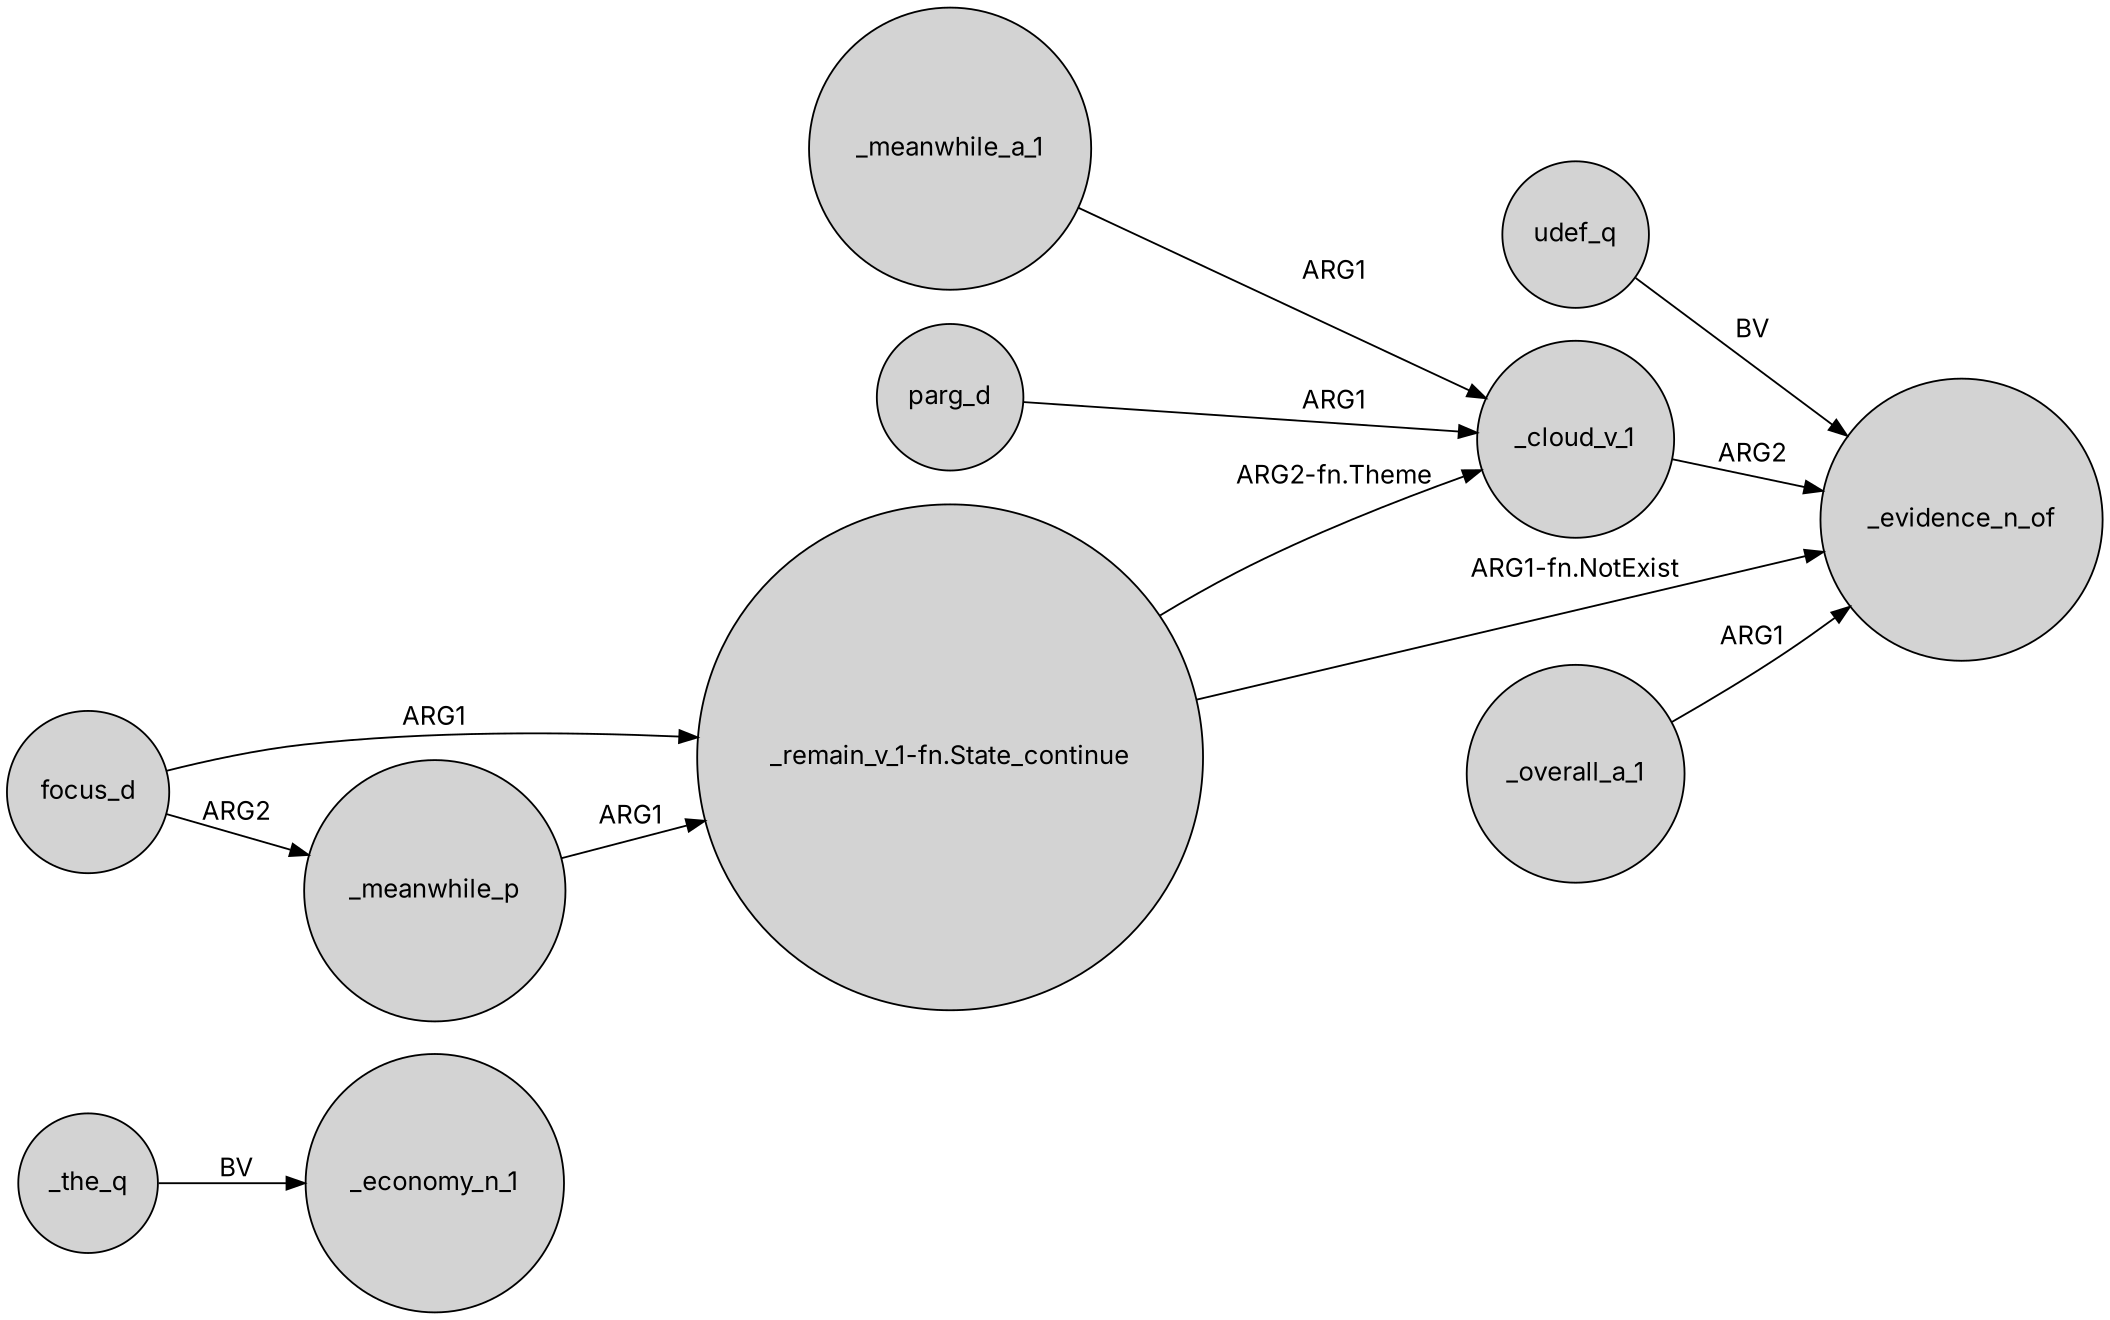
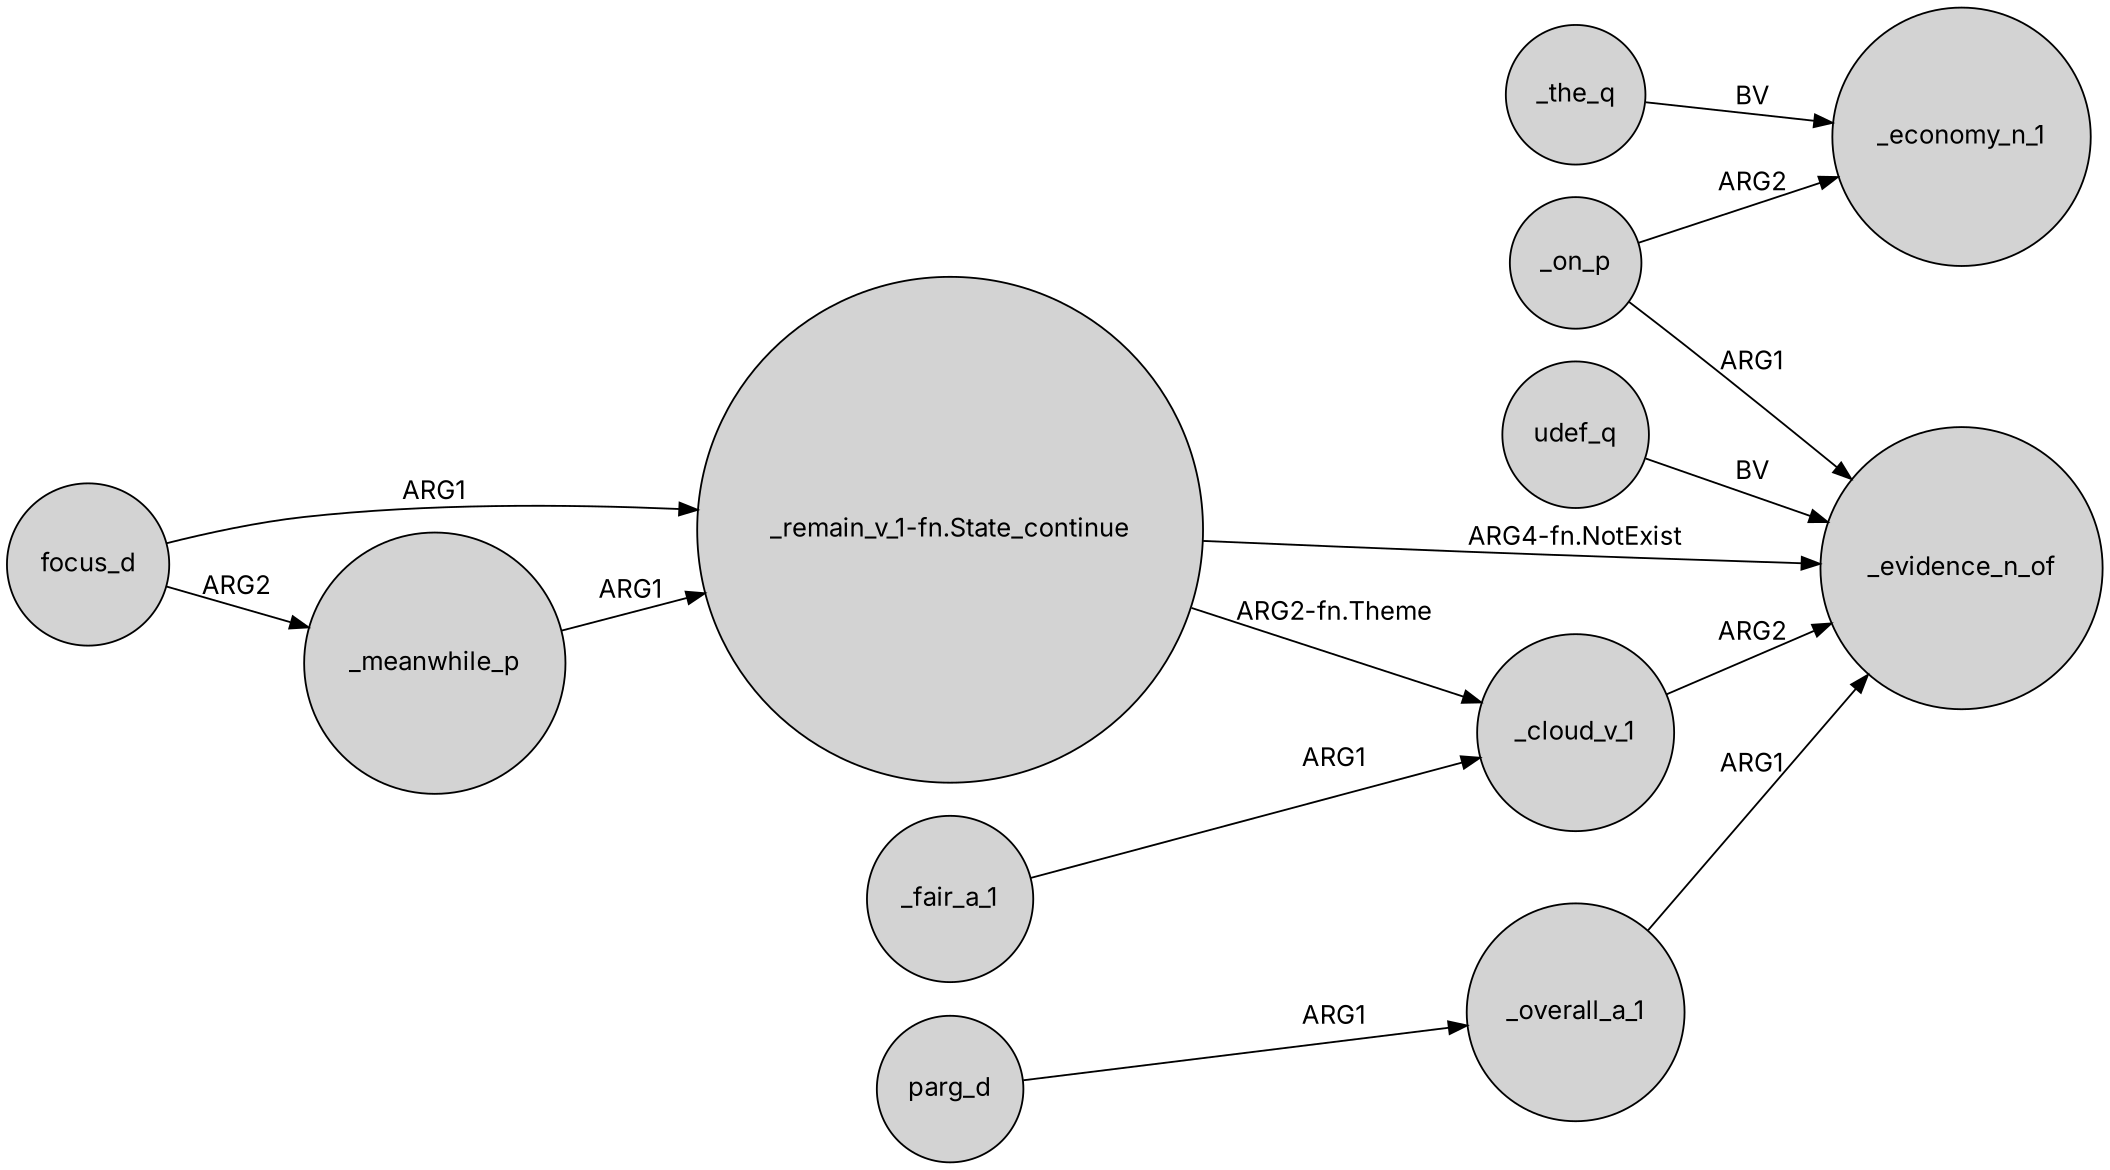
(950, 149) -> (950, 899)
none -> (1576, 263)
(1241, 417) -> (1236, 1054)
(1576, 570) -> (1576, 538)
